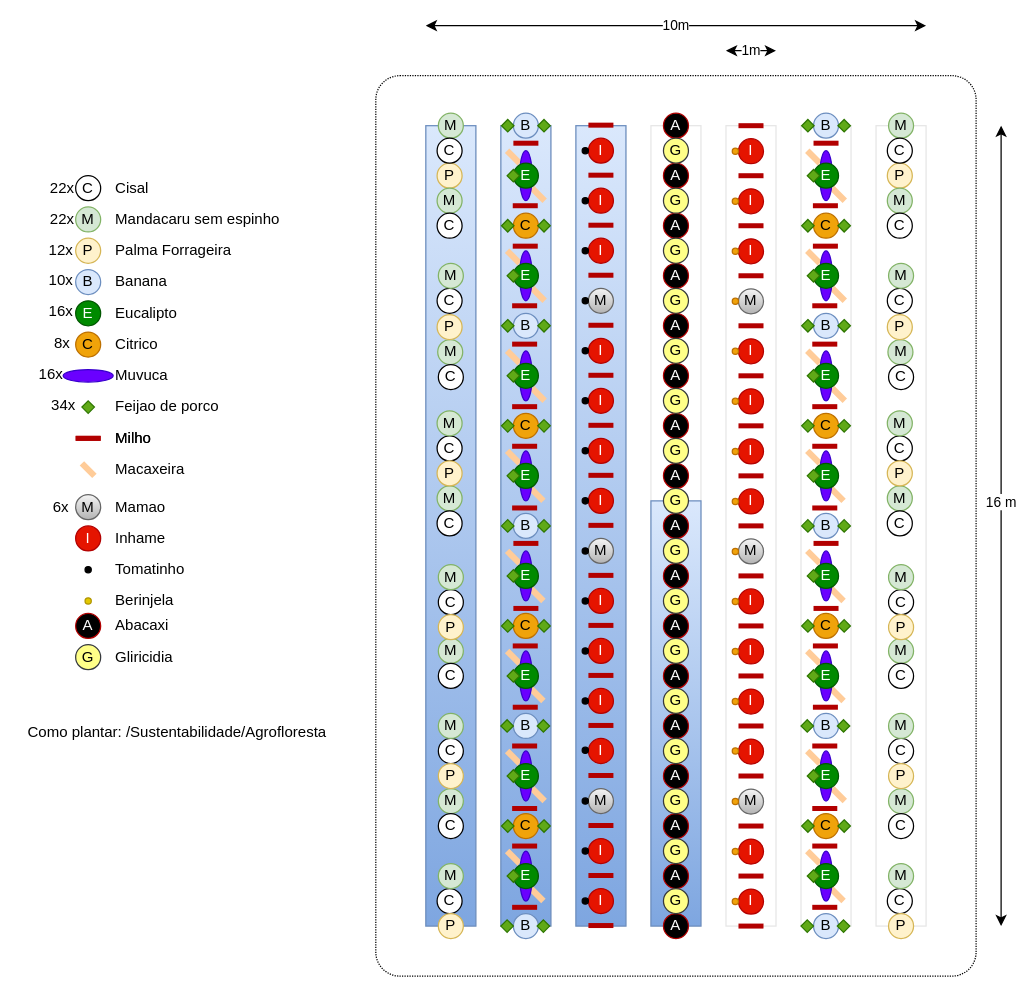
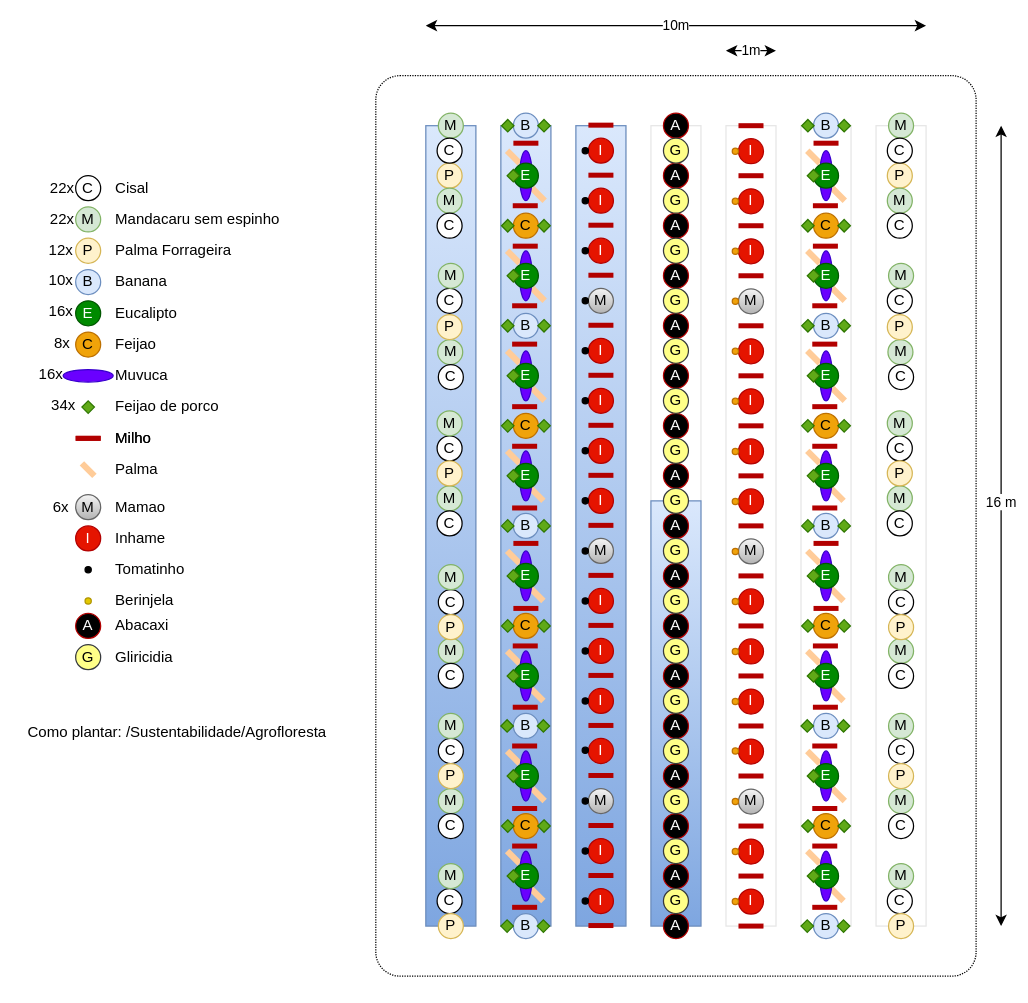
(141, 344) -> (139, 344)
(151, 469) -> (135, 469)
